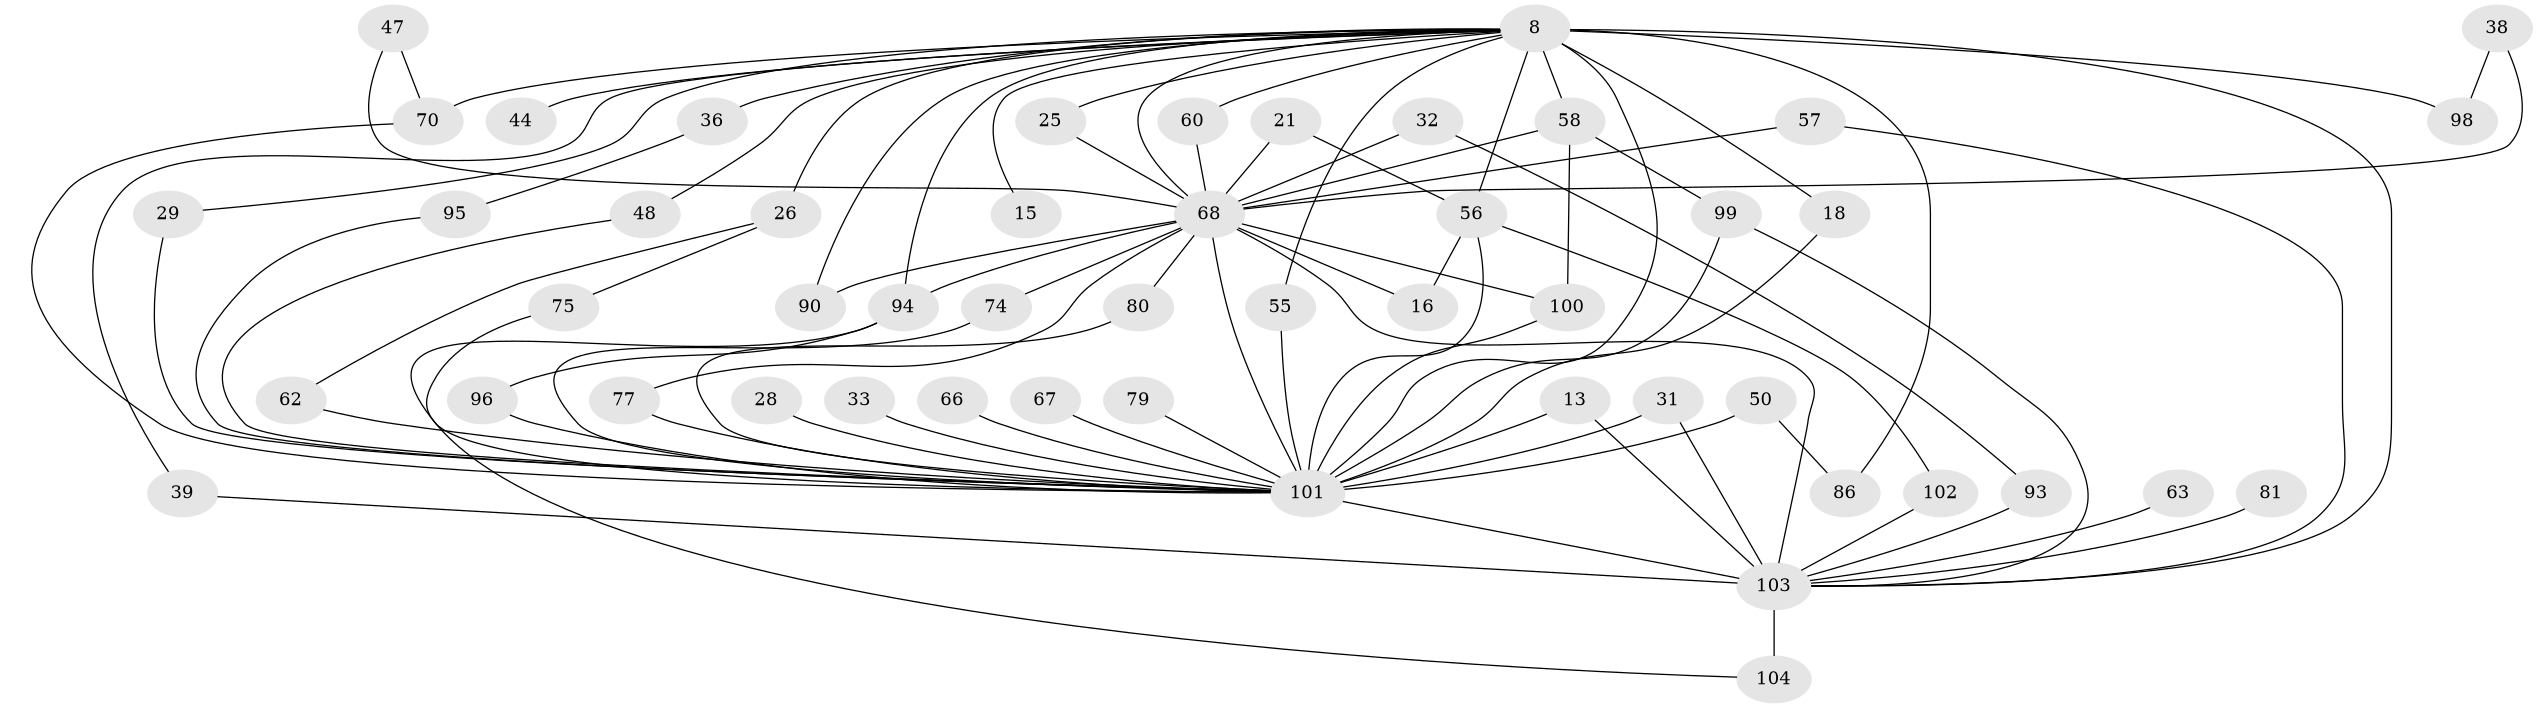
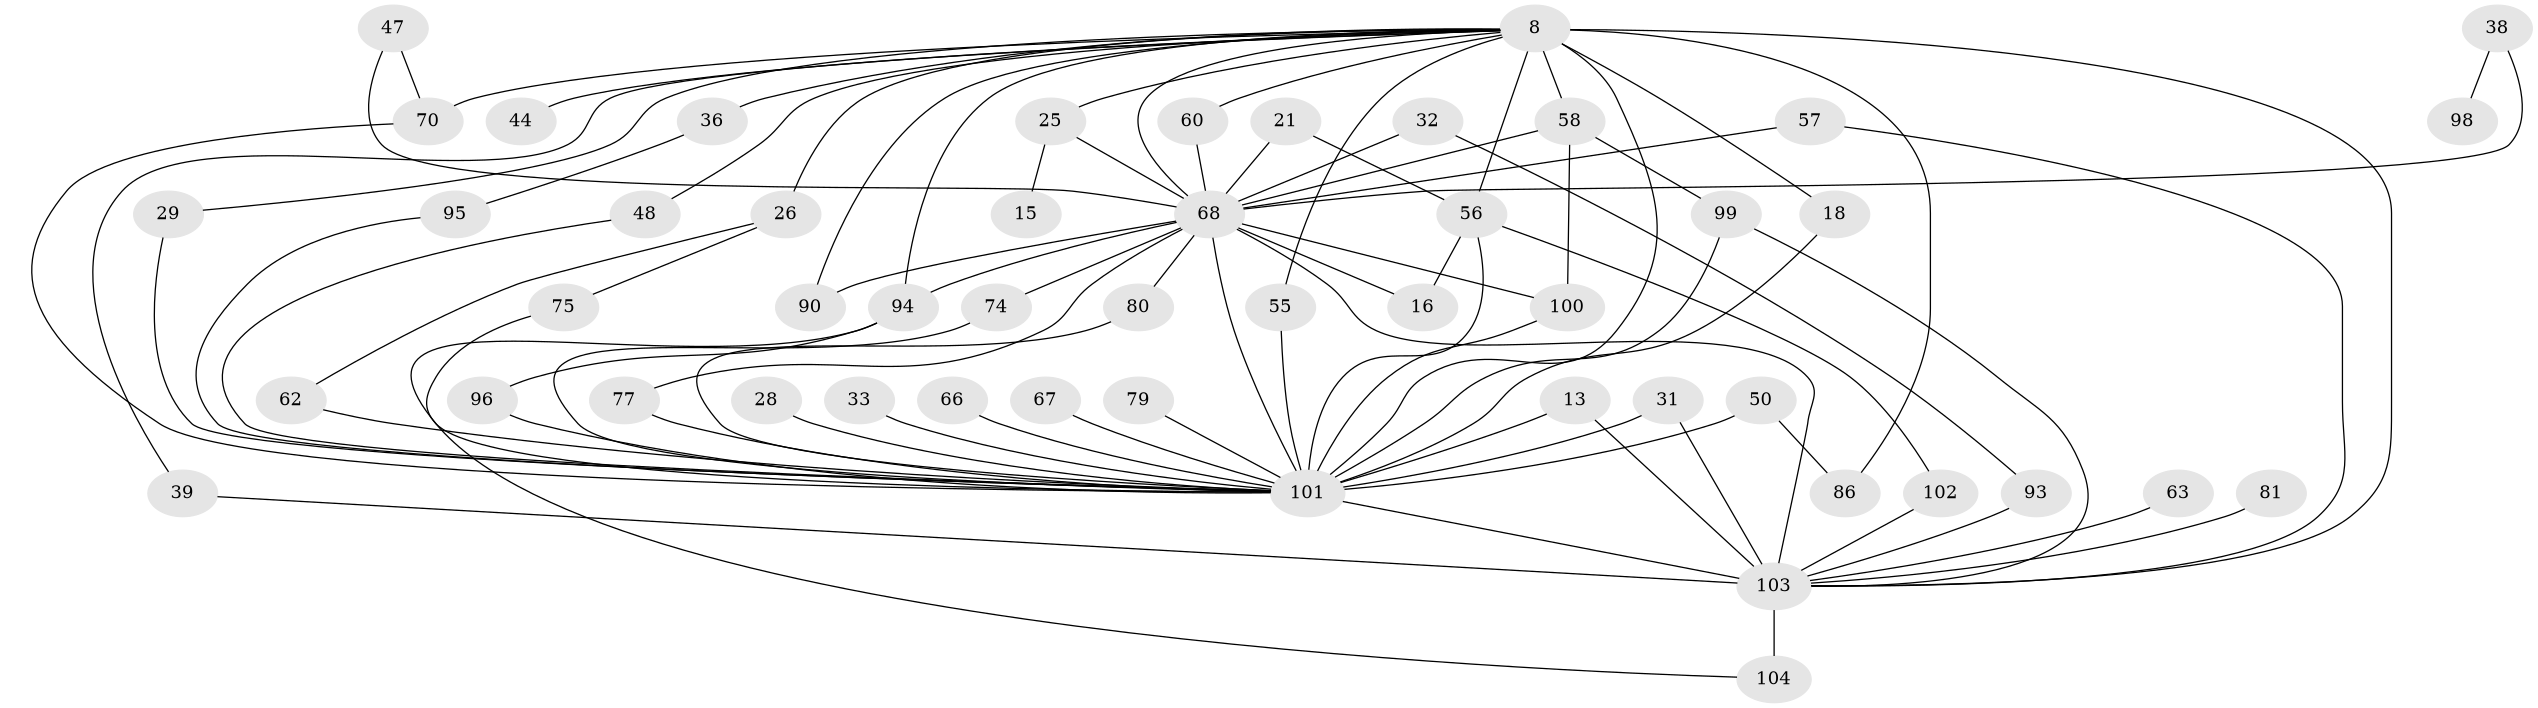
(1200, 56) -> (1038, 168)
(2113, 61) -> none
